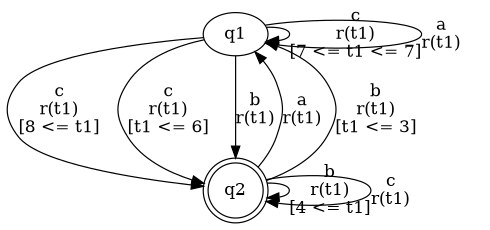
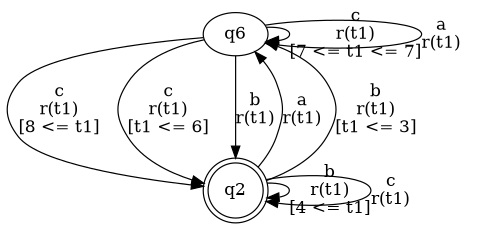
(236, 34) -> (236, 34)
